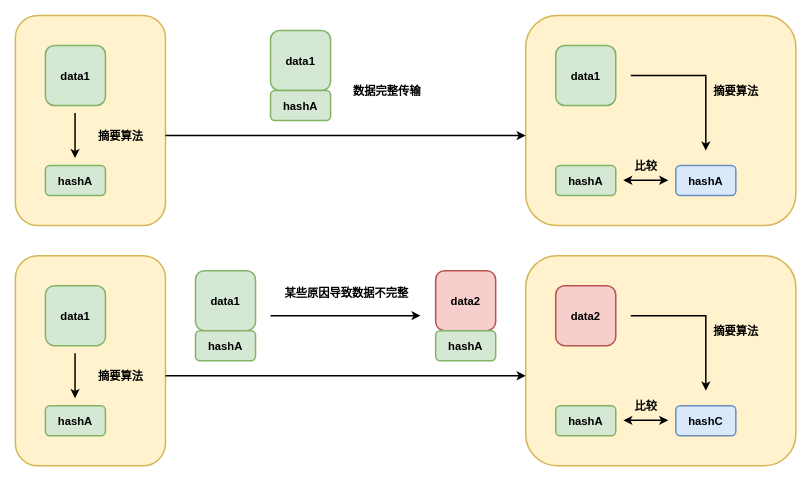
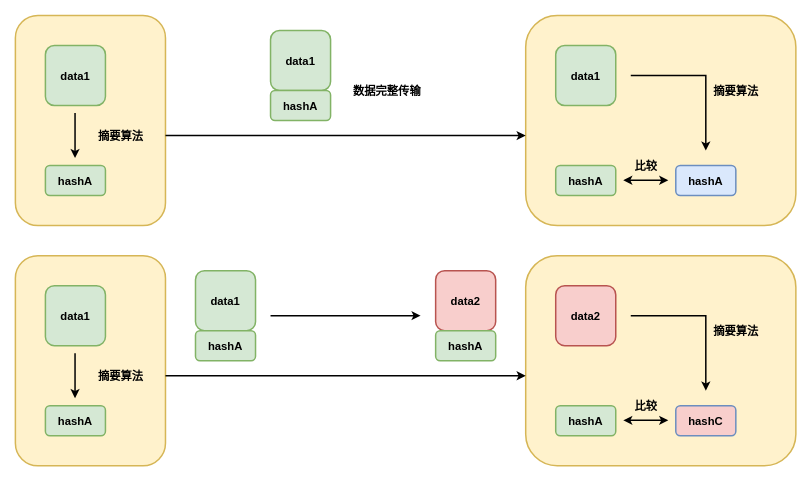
(346, 293) -> none
(705, 420) -> (705, 420)
